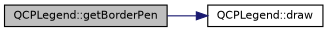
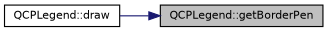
(182, 16) -> (134, 16)
